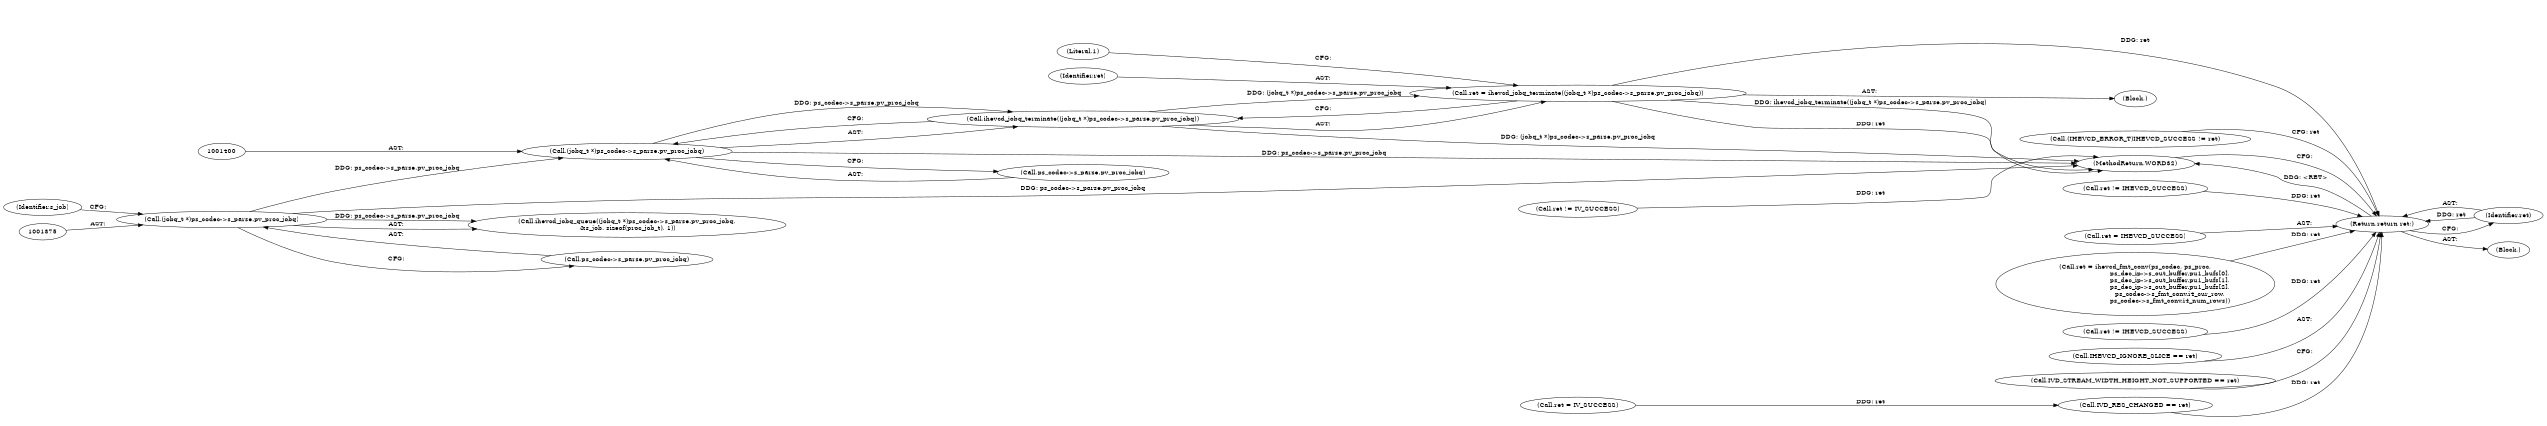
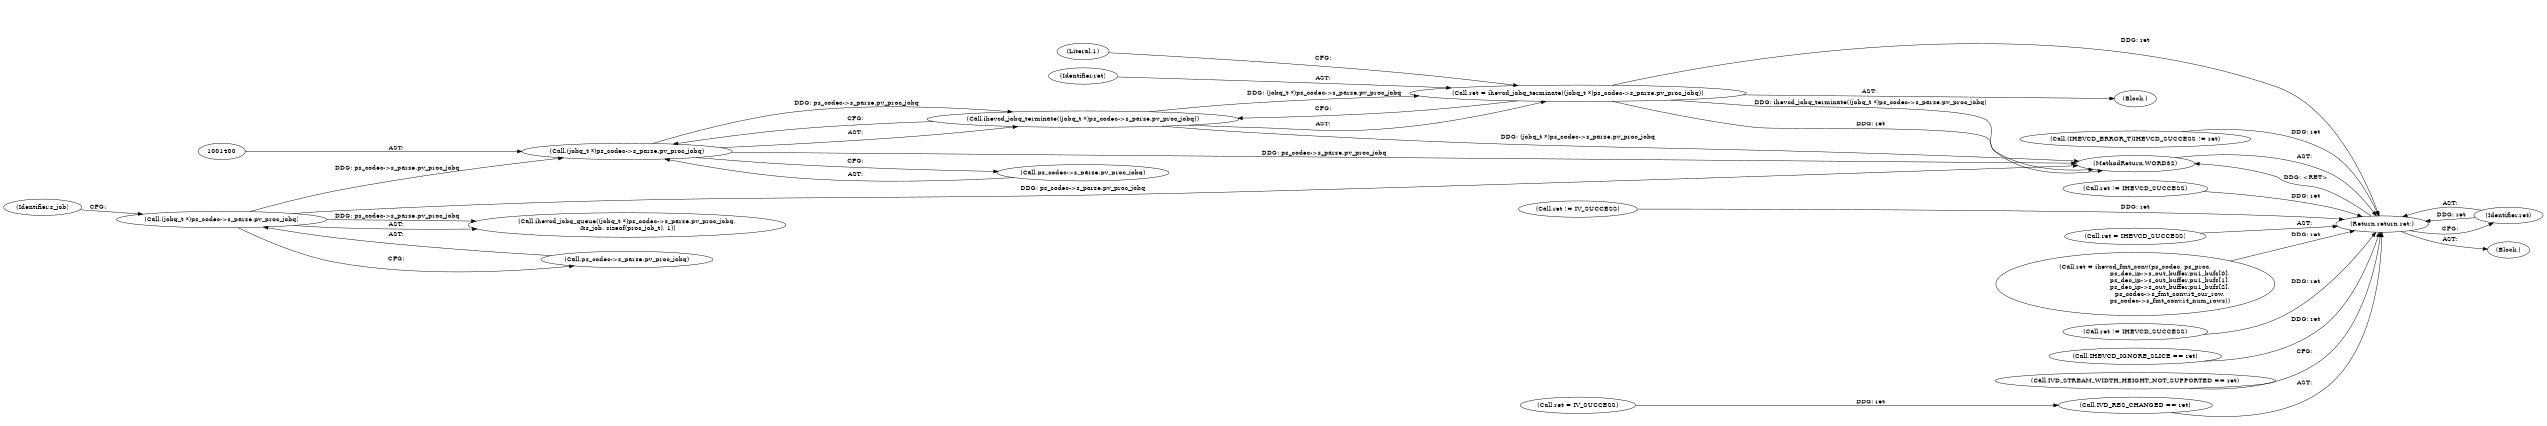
(2306, 132) -> (2306, 132)
(2306, 157) -> (2306, 157)
(1875, 203) -> (1988, 211)
(43, 232) -> none
(2306, 319) -> (2306, 319)
(2306, 383) -> (2306, 383)
